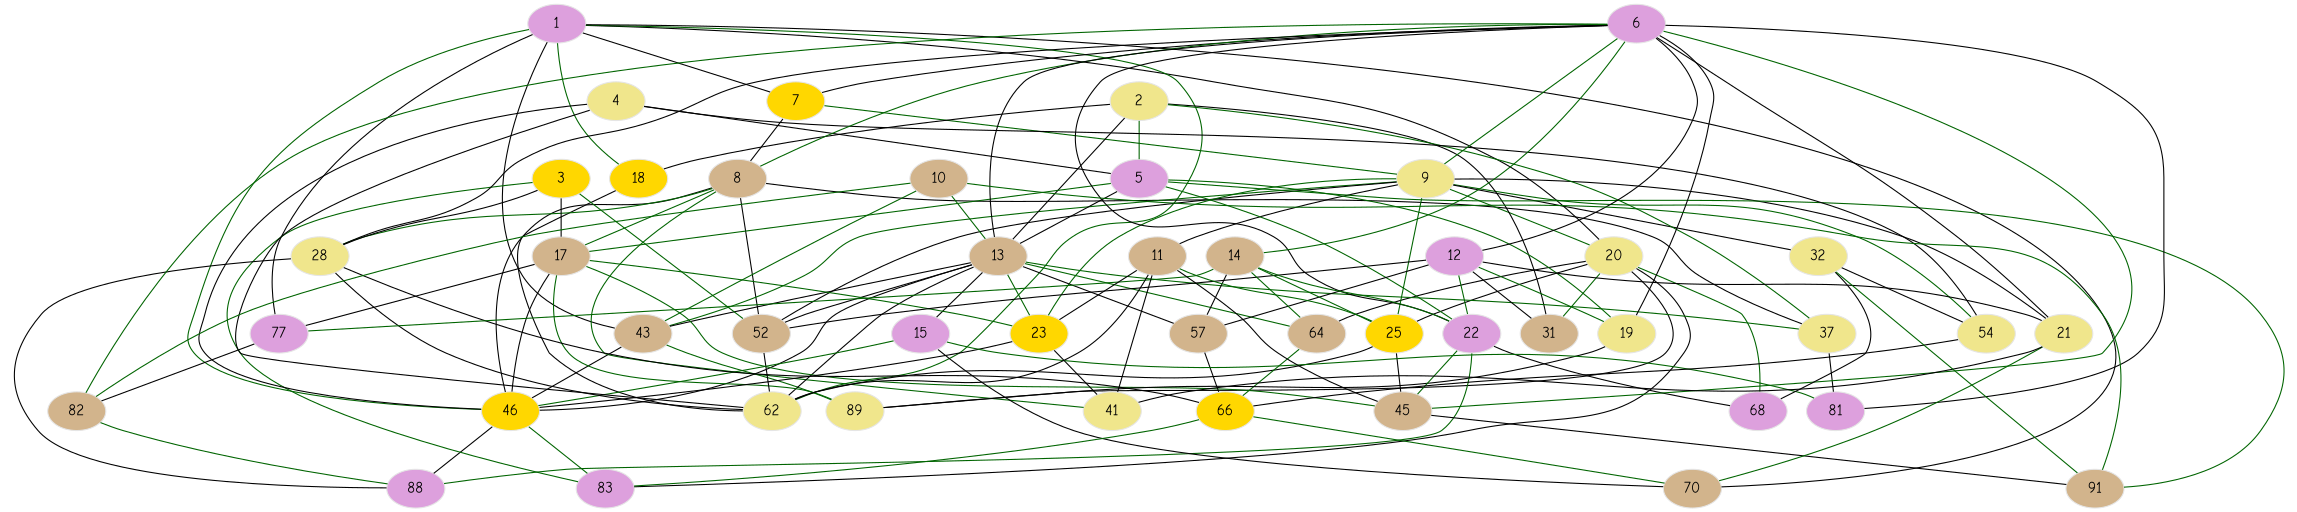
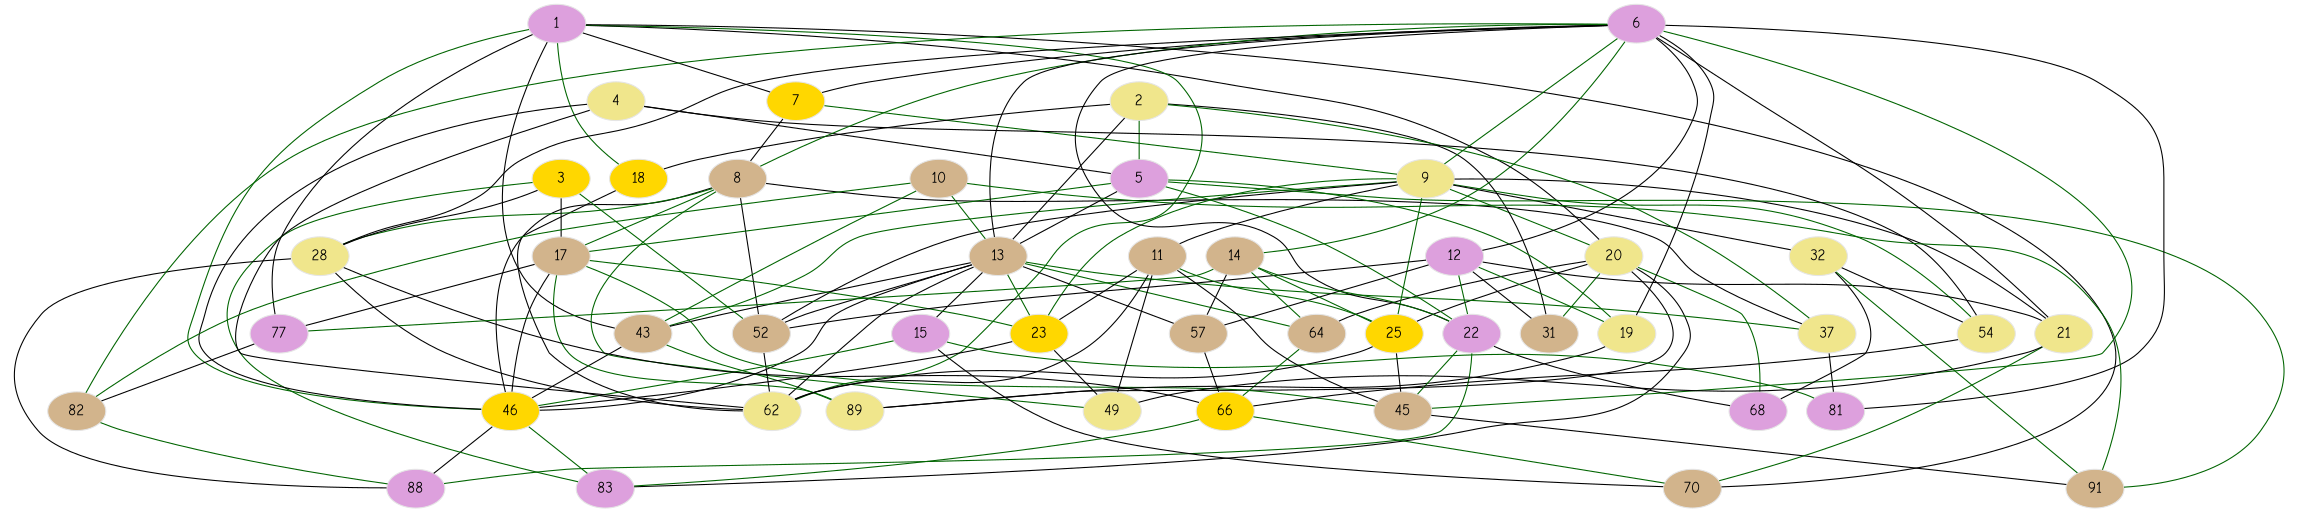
(1112, 411) -> (1112, 411)
